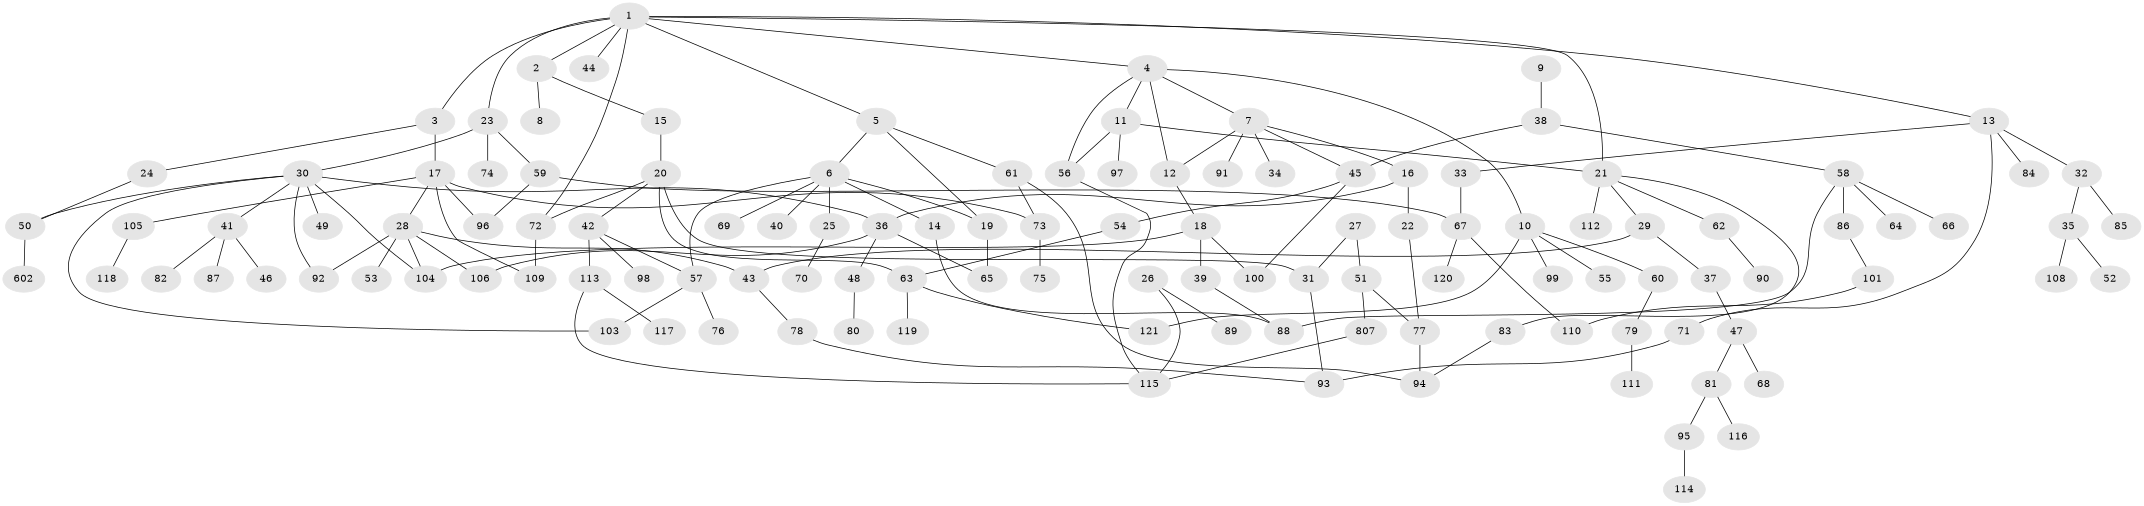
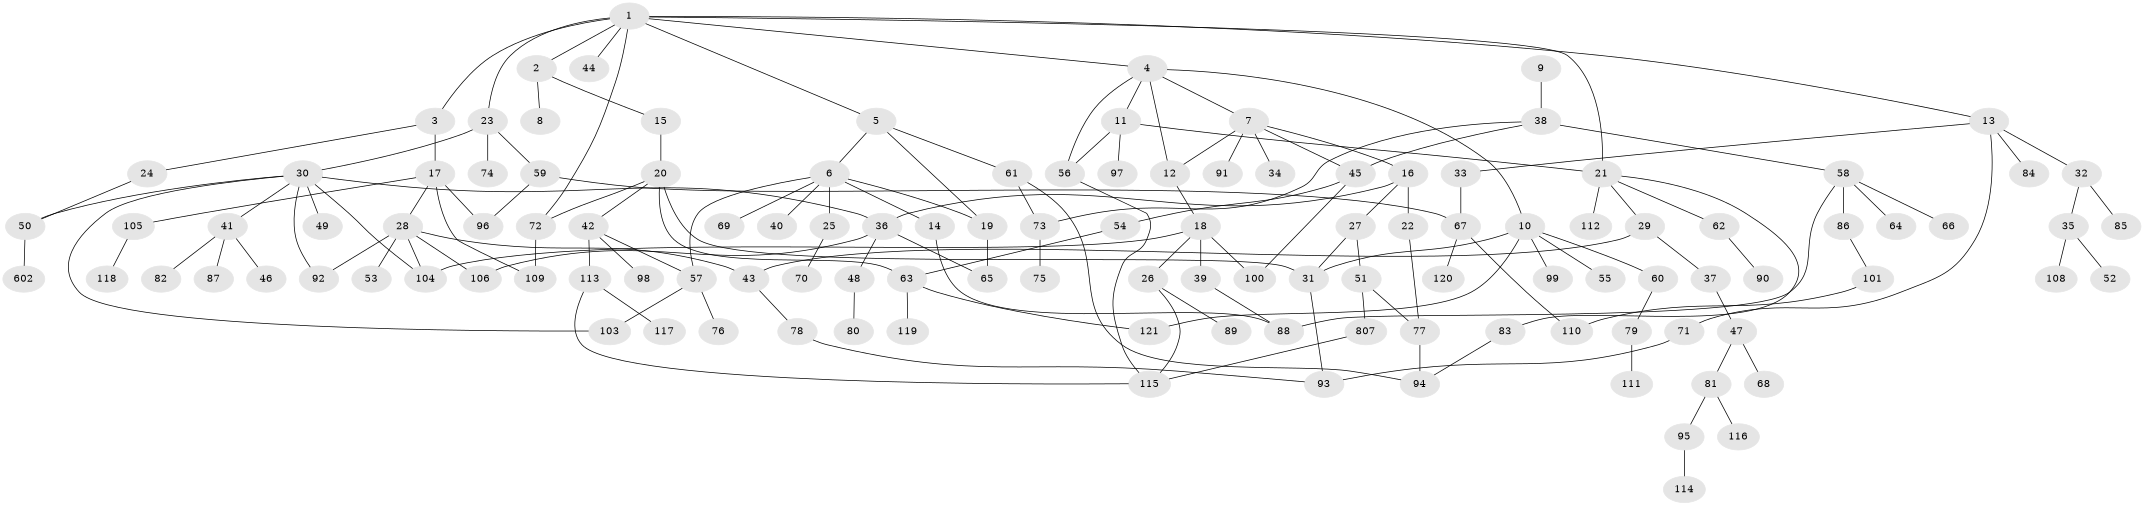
(738, 200) -> (1296, 189)
none -> (1382, 200)
none -> (1180, 247)
none -> (1416, 251)
